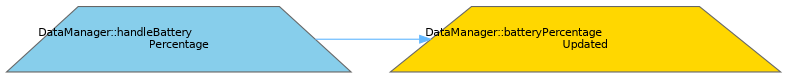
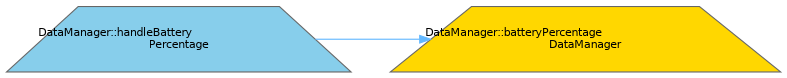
(585, 39) -> (585, 39)
